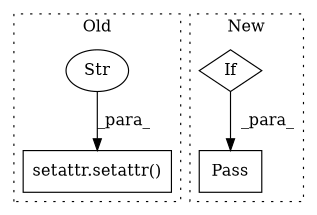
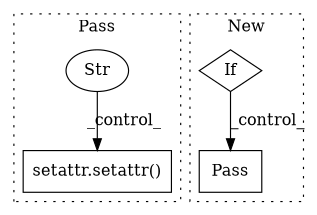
(97, 27) -> (97, 27)
(124, 121) -> (124, 121)
(268, 121) -> (268, 121)
